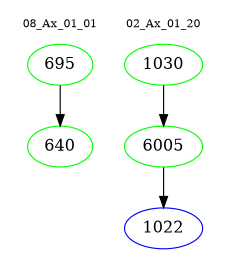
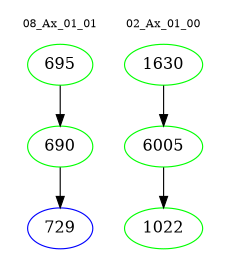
(164, 24) -> (164, 24)
(164, 65) -> (164, 65)
(60, 147) -> (60, 147)
none -> (60, 228)
(164, 228) -> (164, 228)
